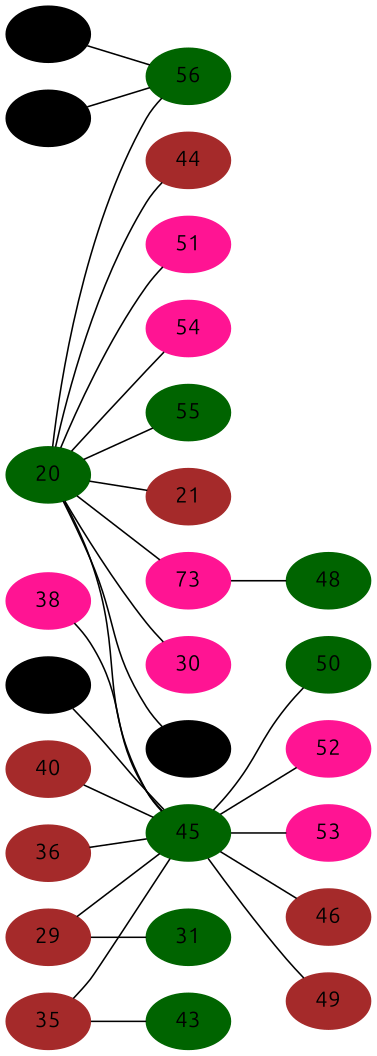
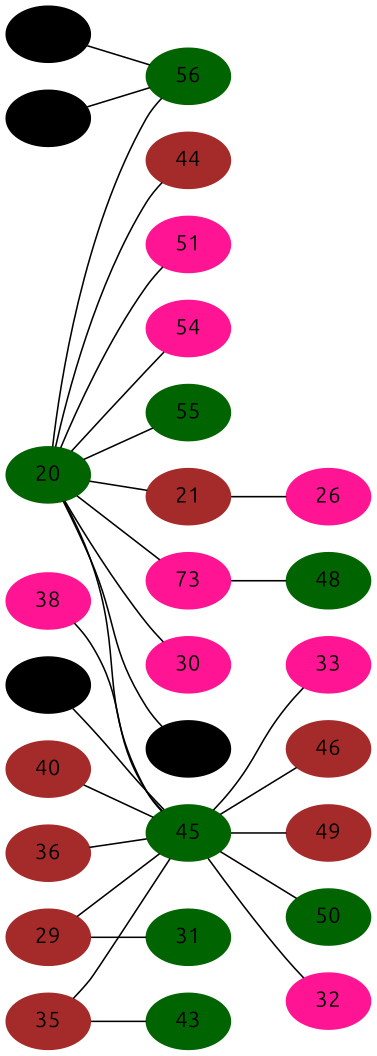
none -> (329, 497)
(329, 749) -> (329, 1001)
(329, 833) -> (329, 665)
